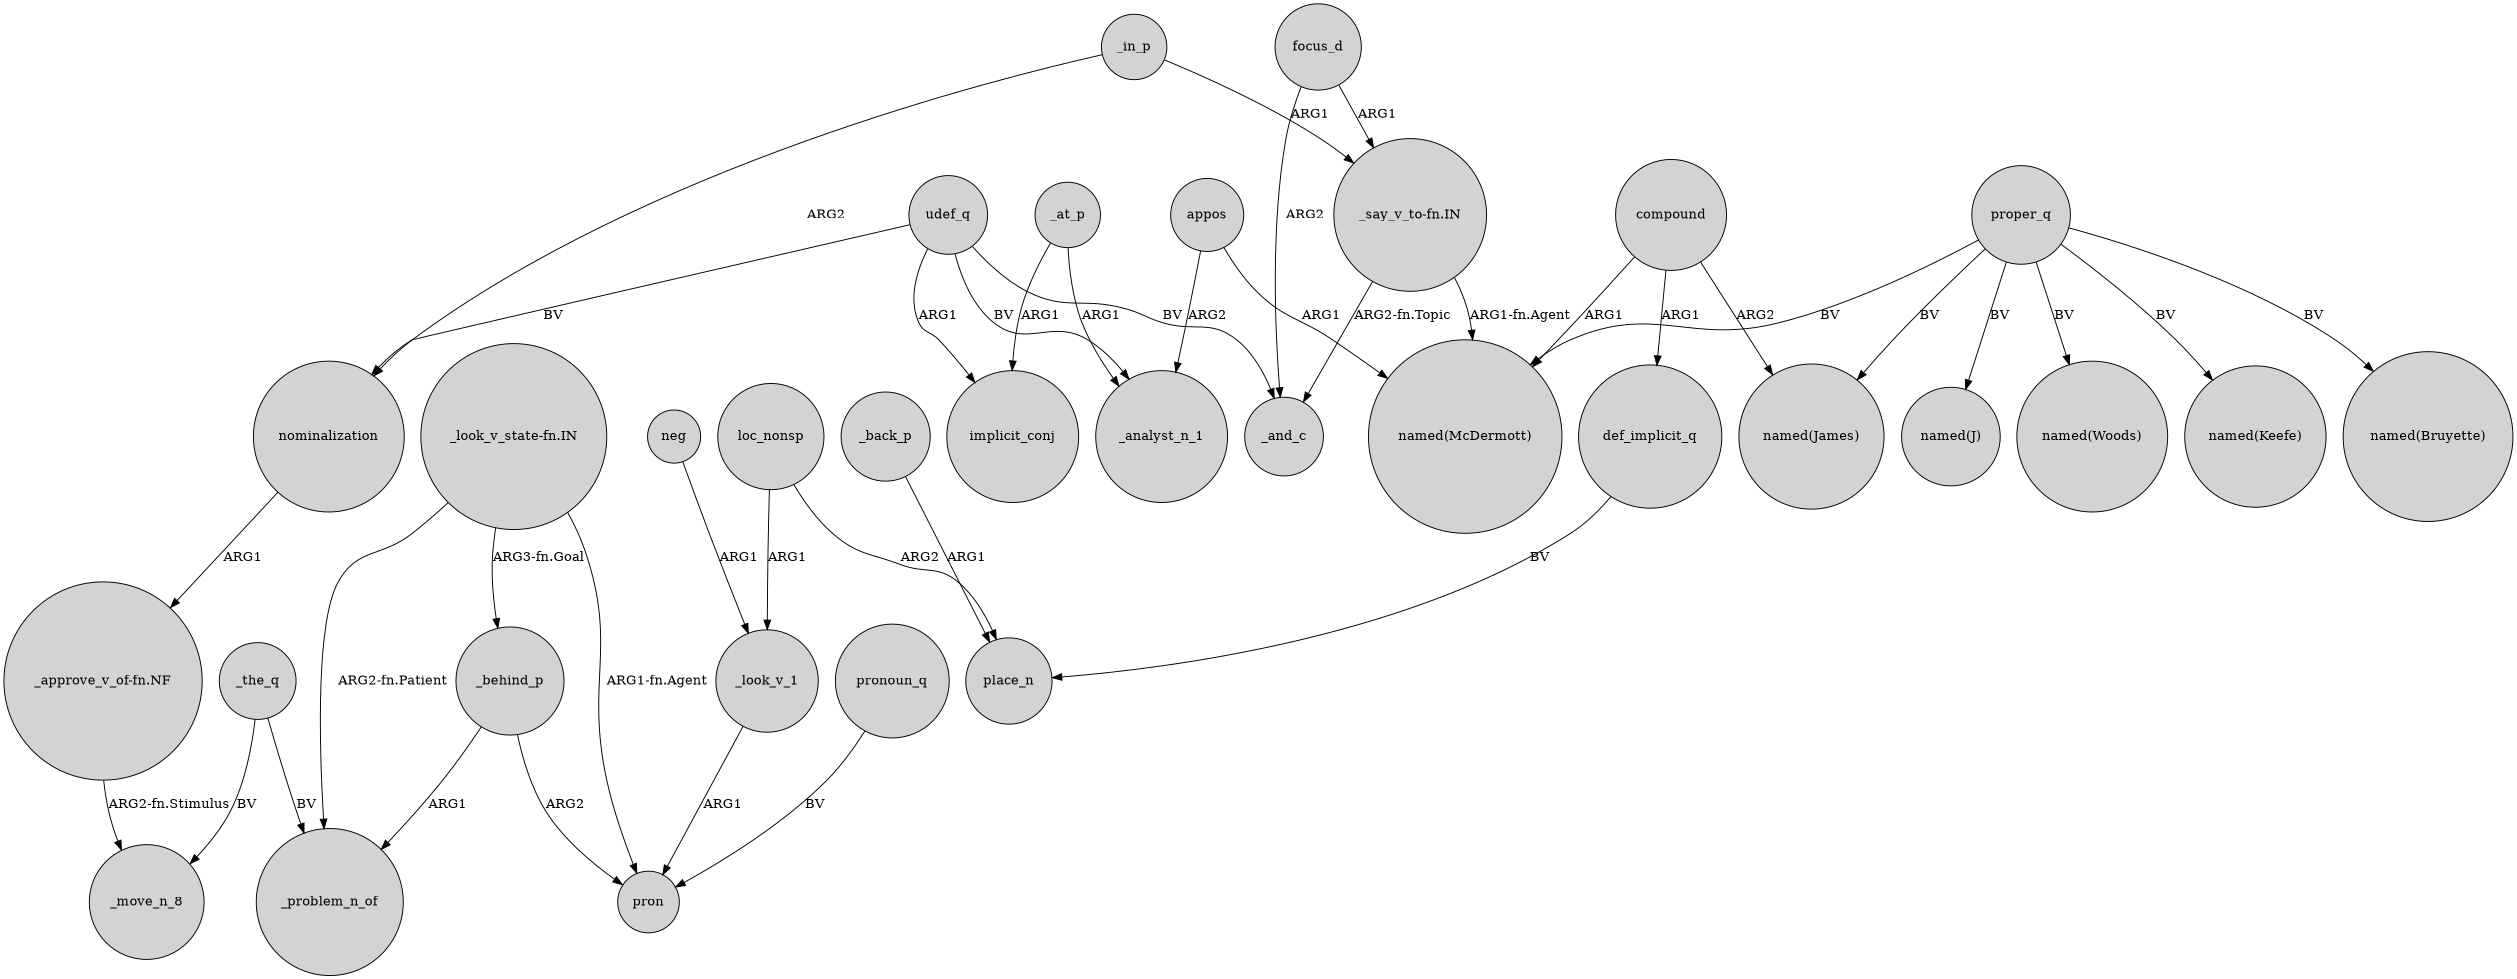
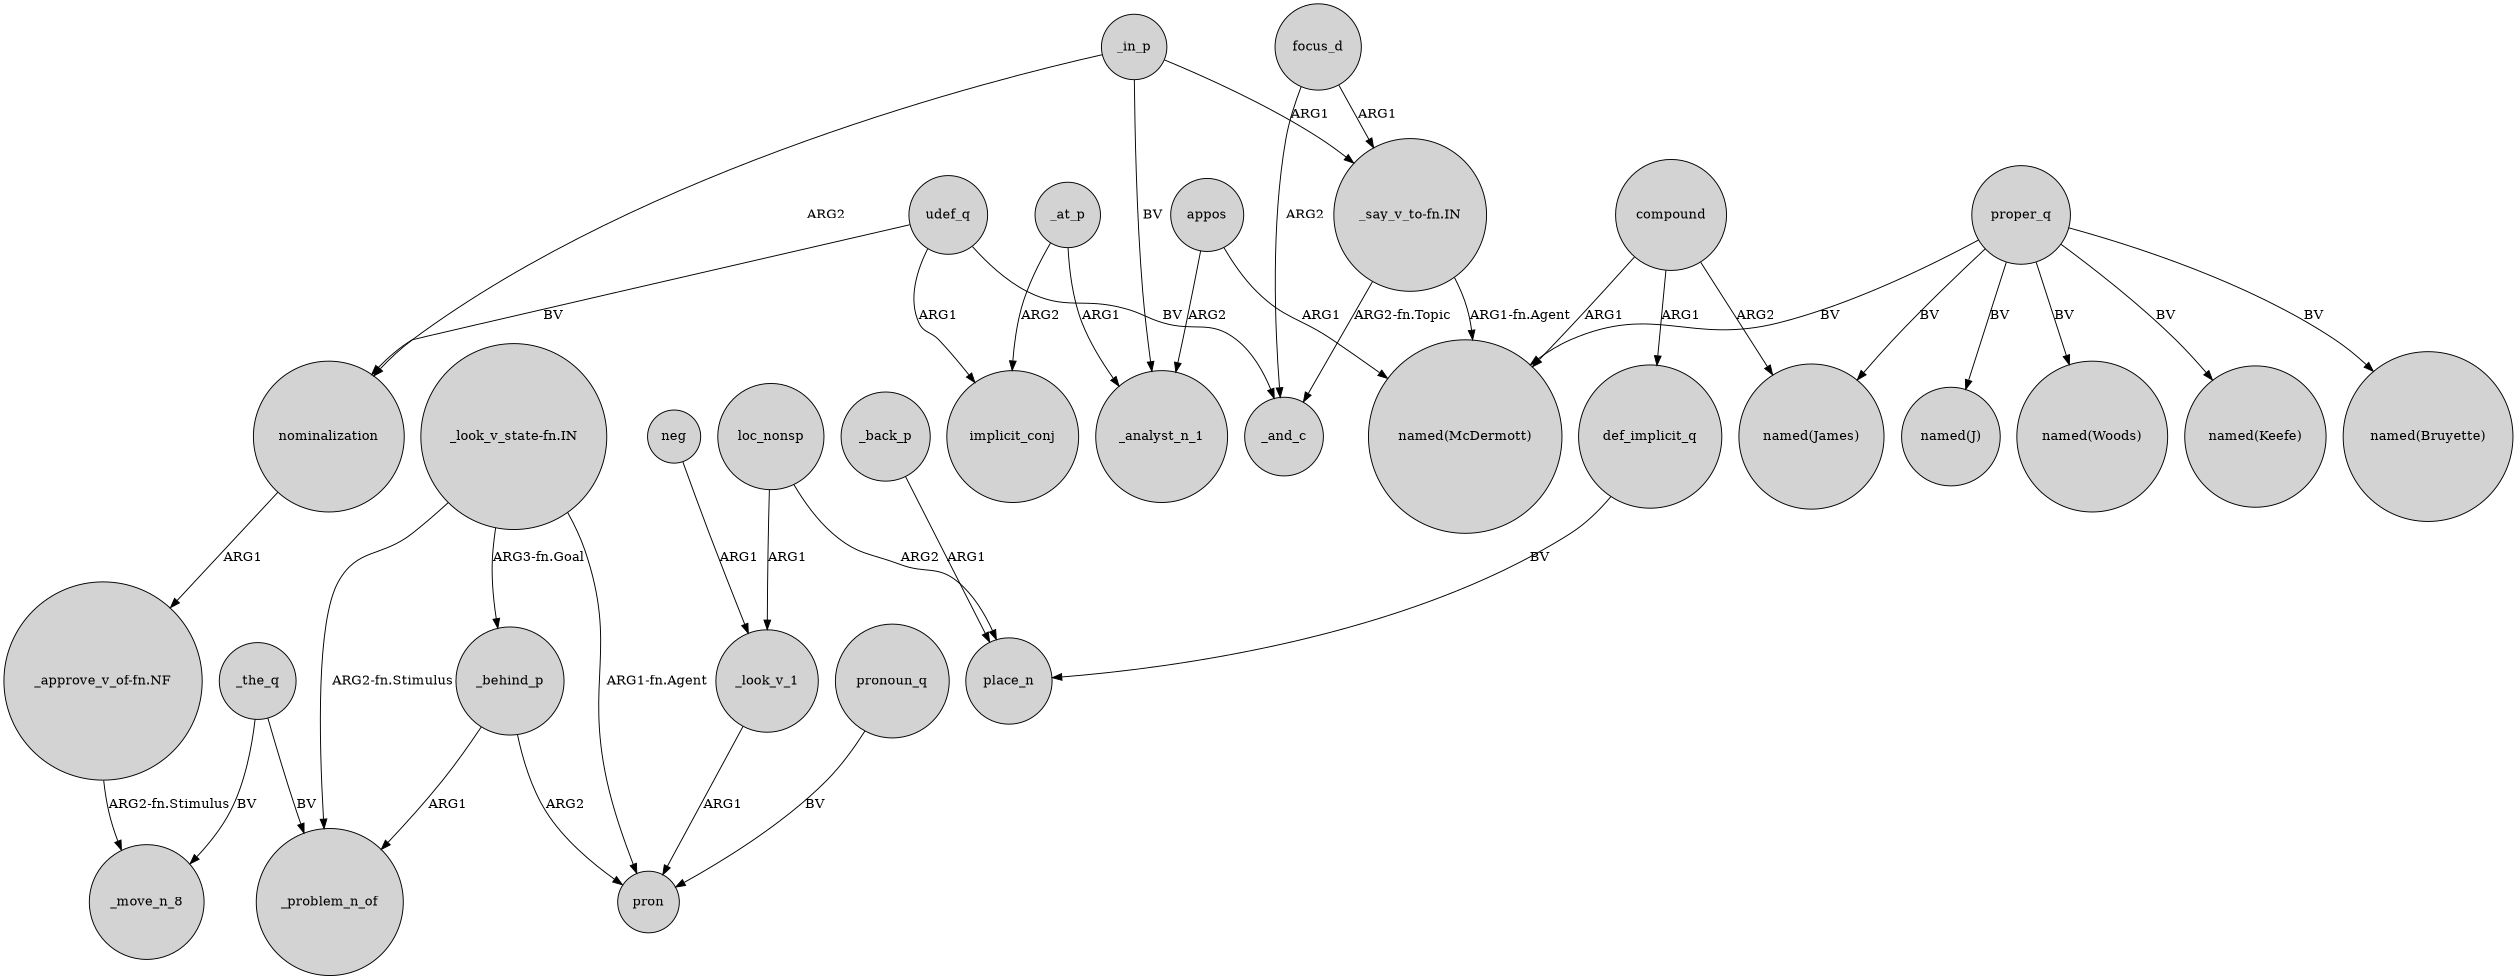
(1041, 316) -> (1041, 316)
(1024, 334) -> (1138, 221)
(393, 681) -> (393, 681)
